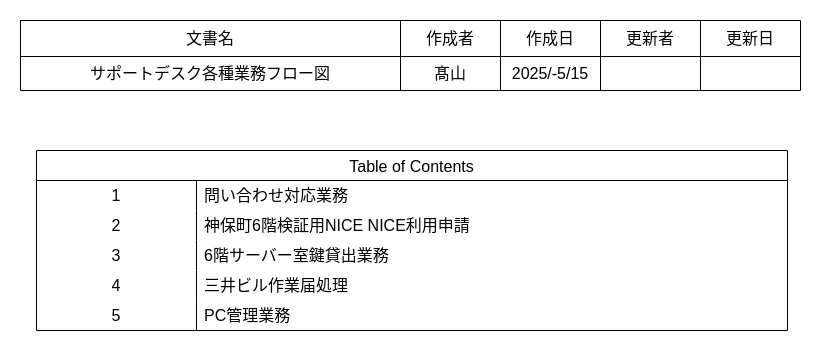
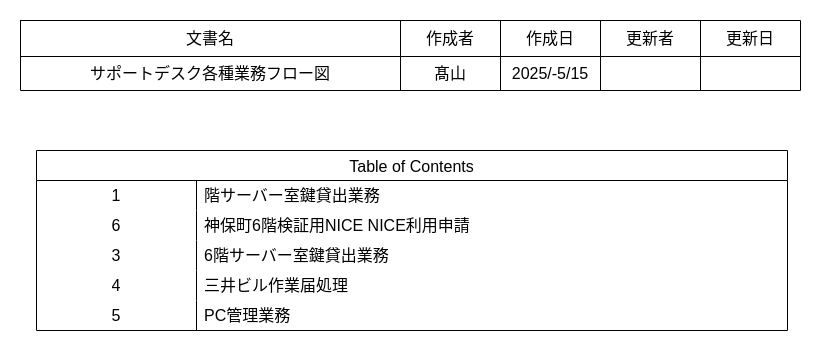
(277, 196) -> (293, 196)
(117, 226) -> (117, 226)
